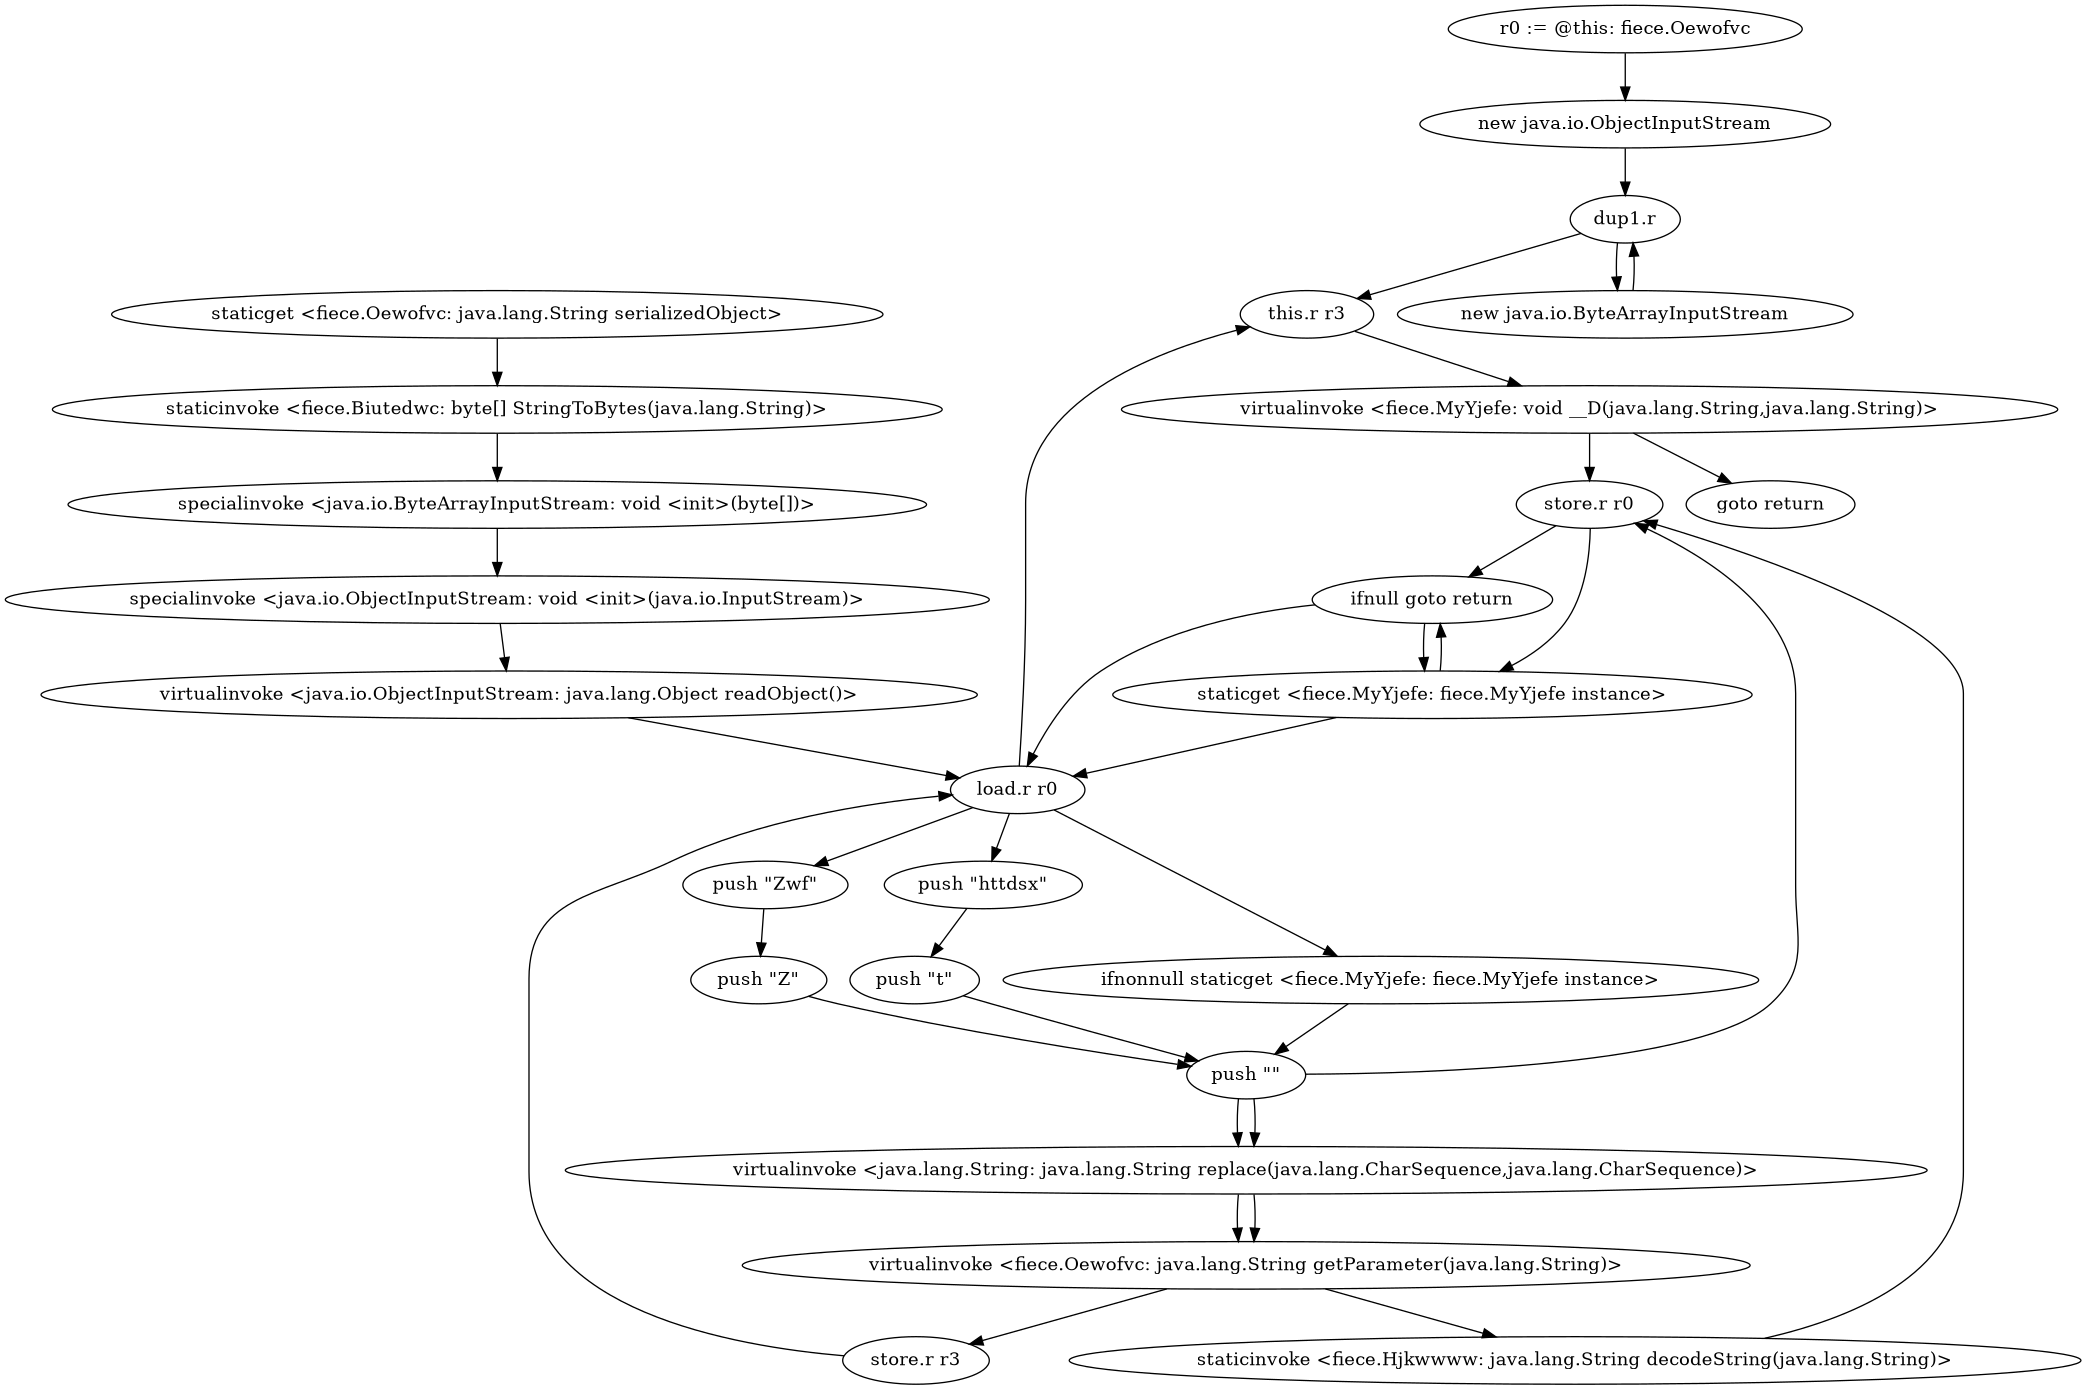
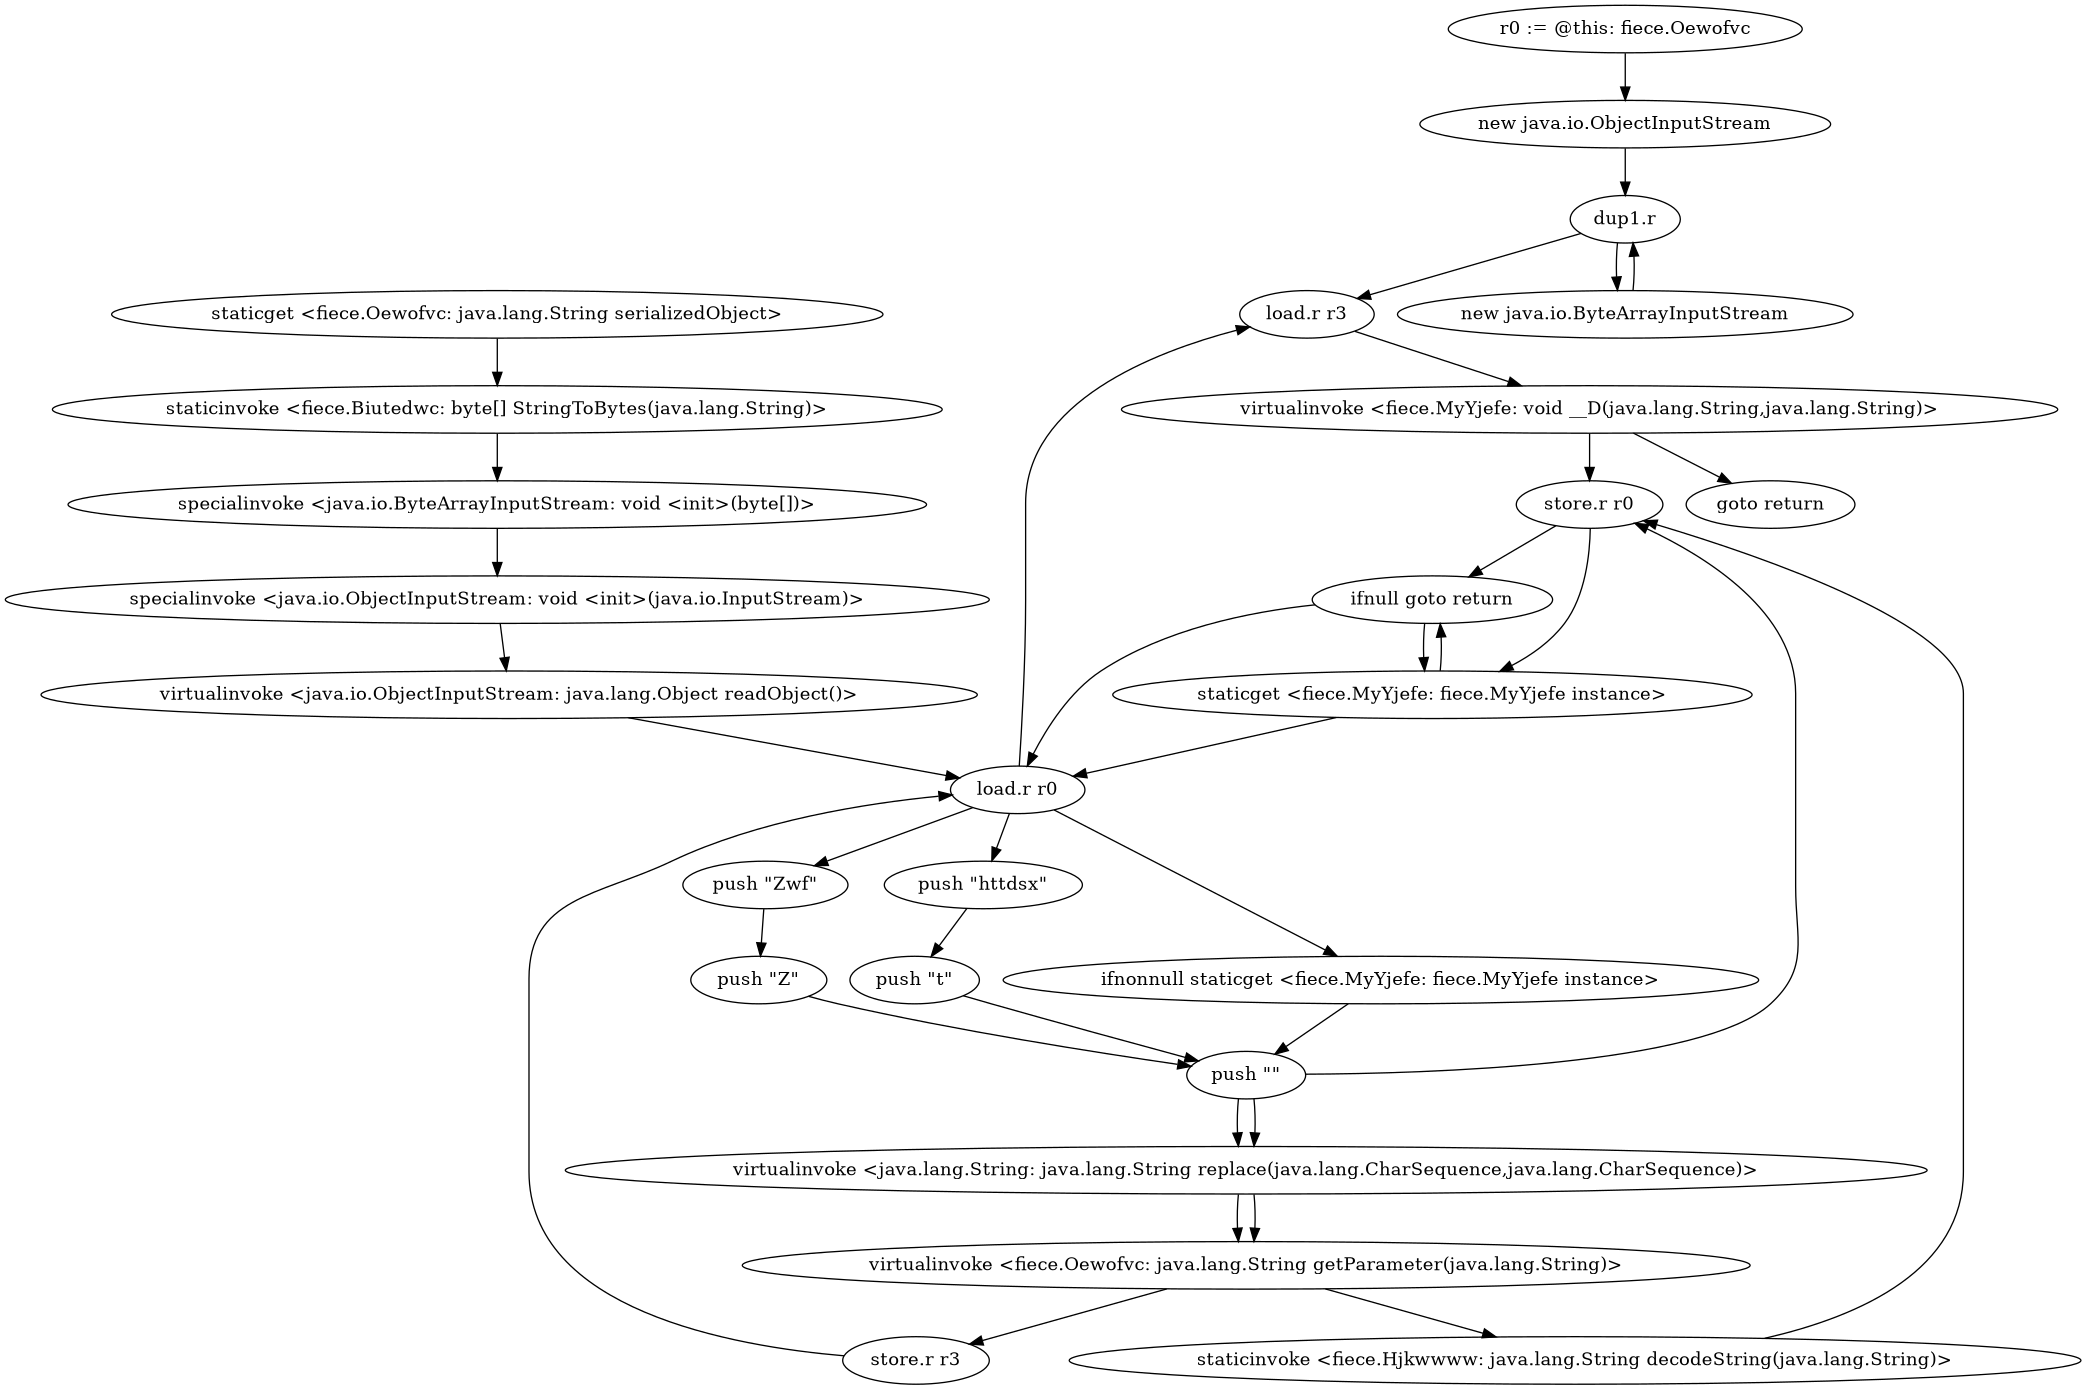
(1307, 314) -> (1307, 314)
